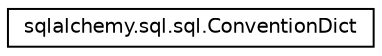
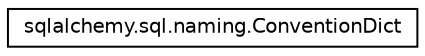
(191, 28) -> (213, 28)
